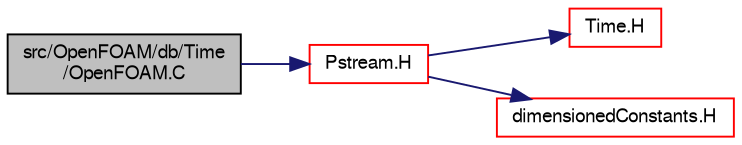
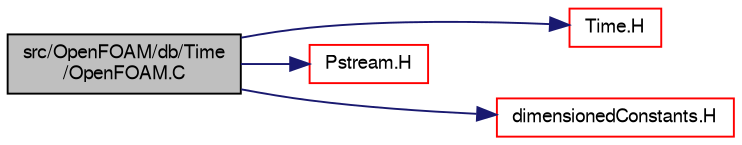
(489, 46) -> (395, 23)
(470, 86) -> (358, 106)
